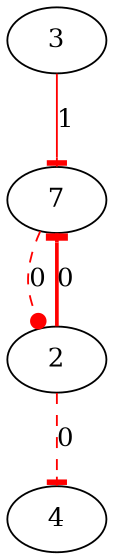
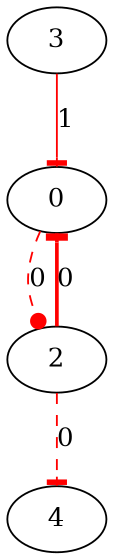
(57, 200) -> (57, 200)
